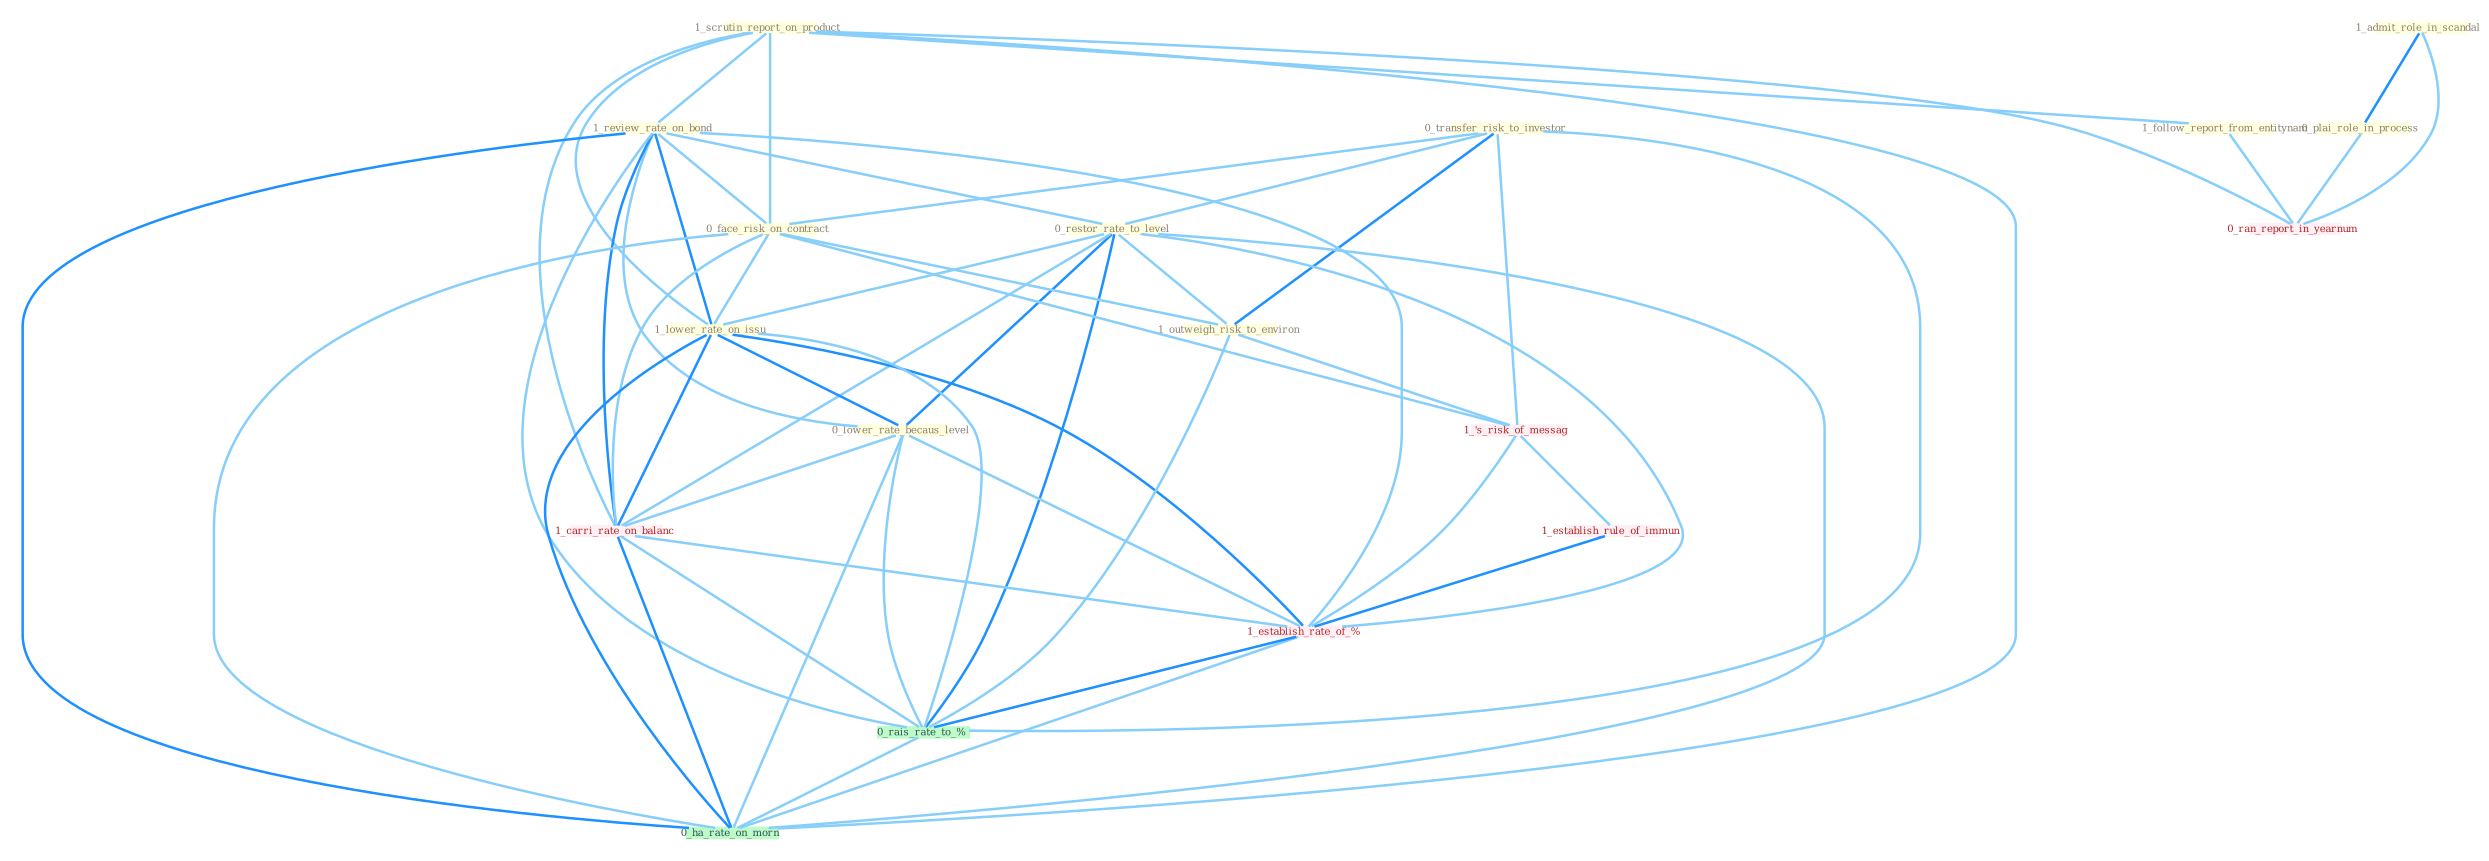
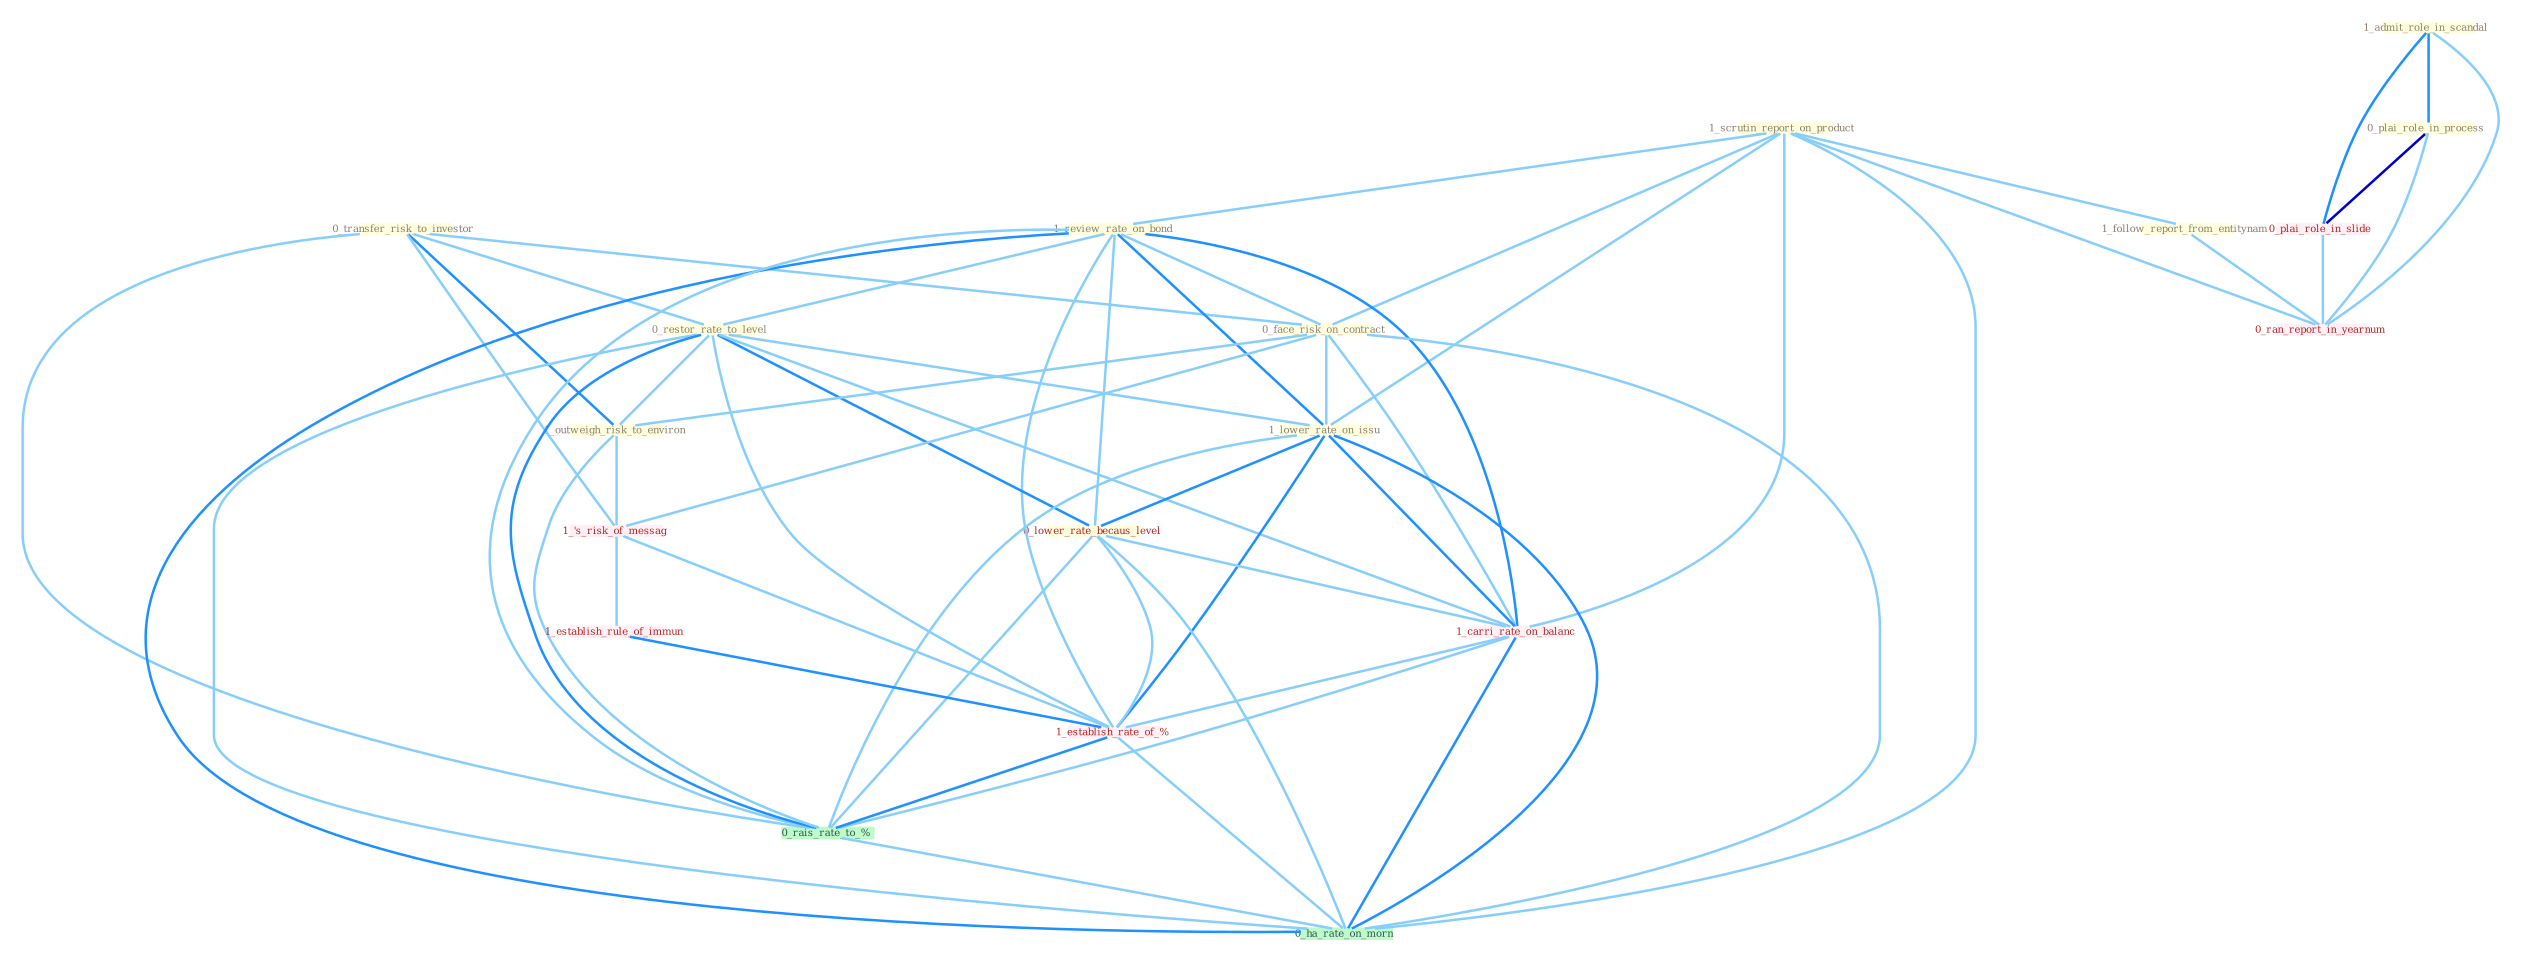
none -> (2323, 229)
(903, 430) -> (1095, 531)
